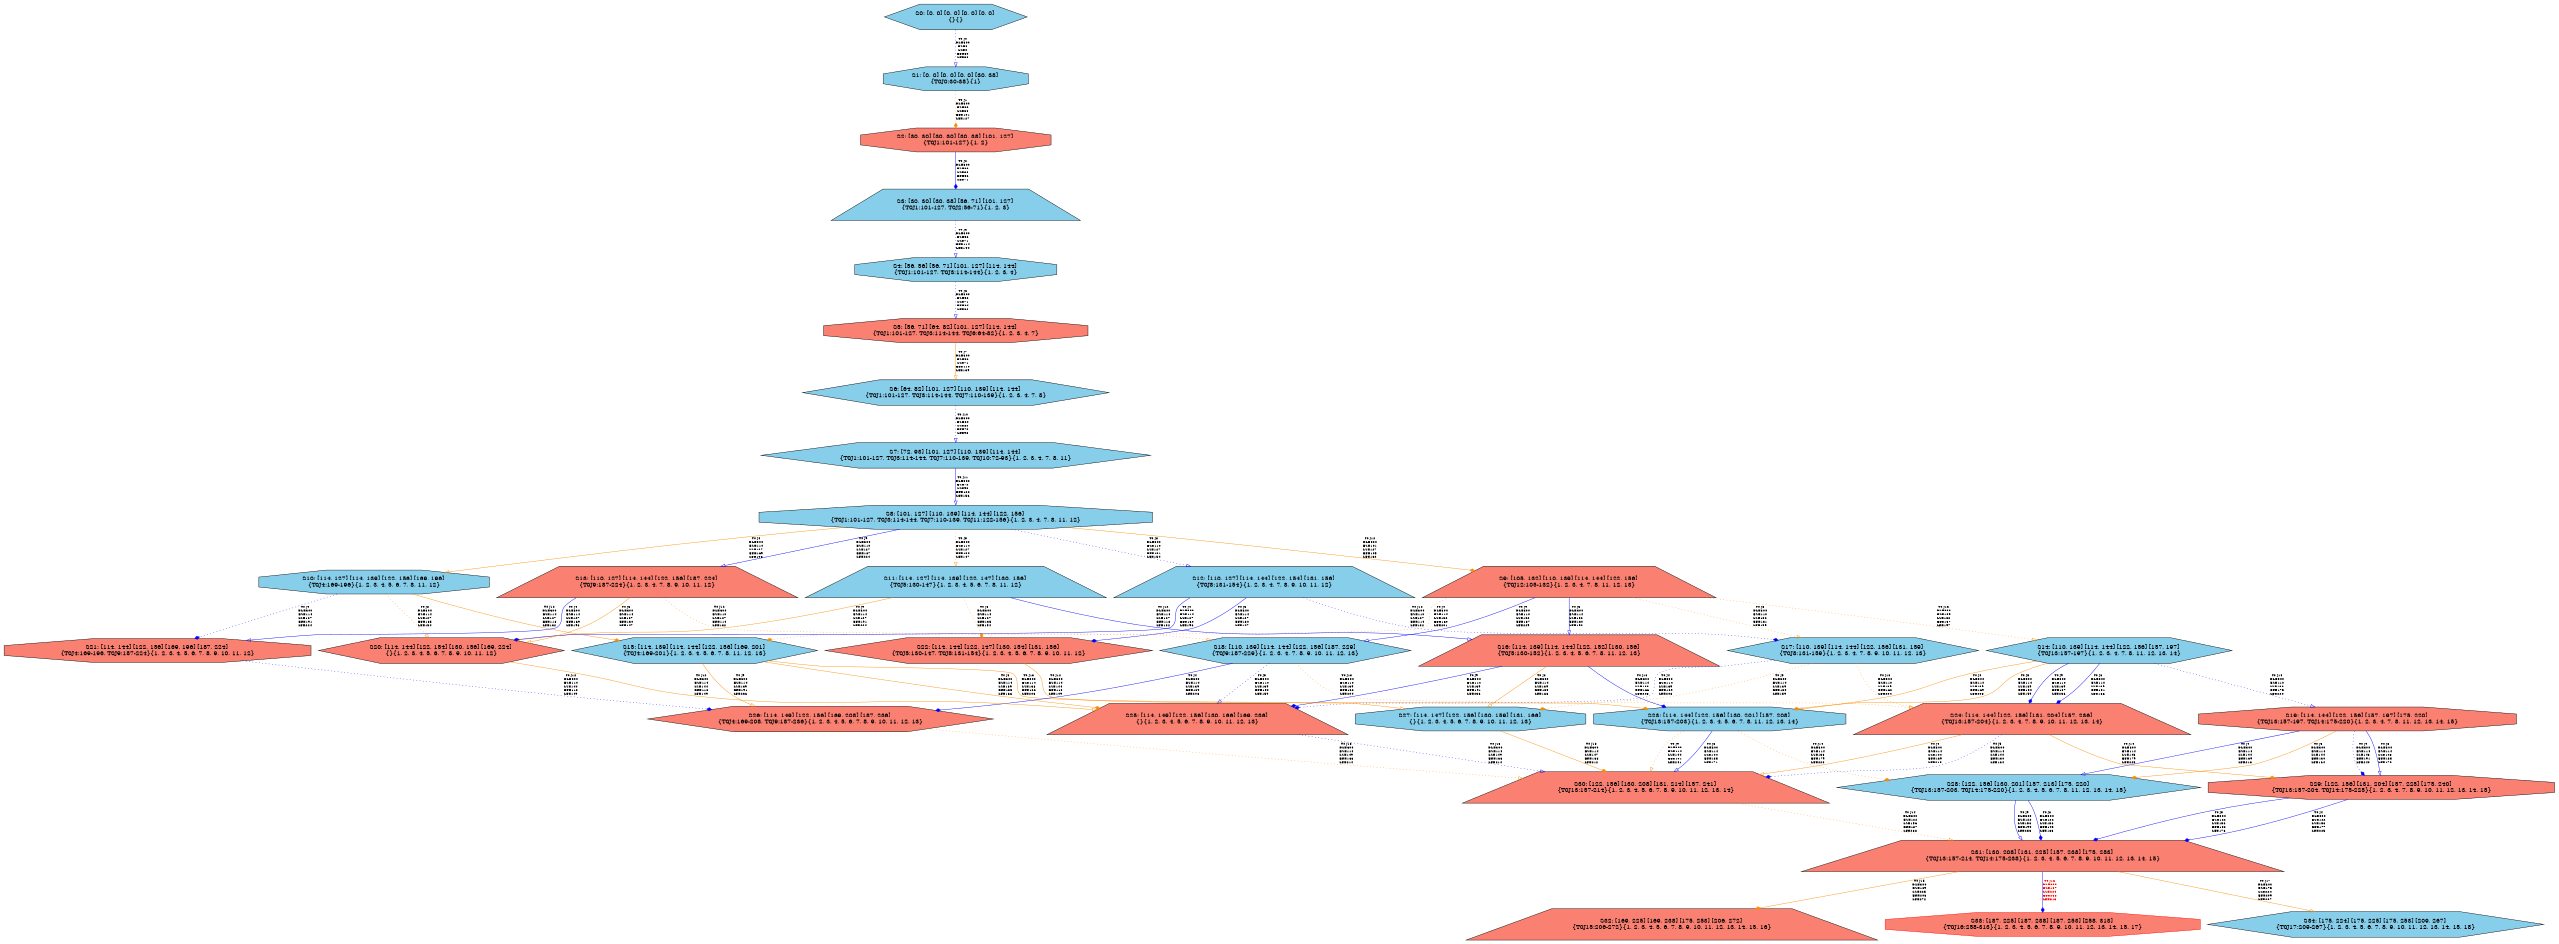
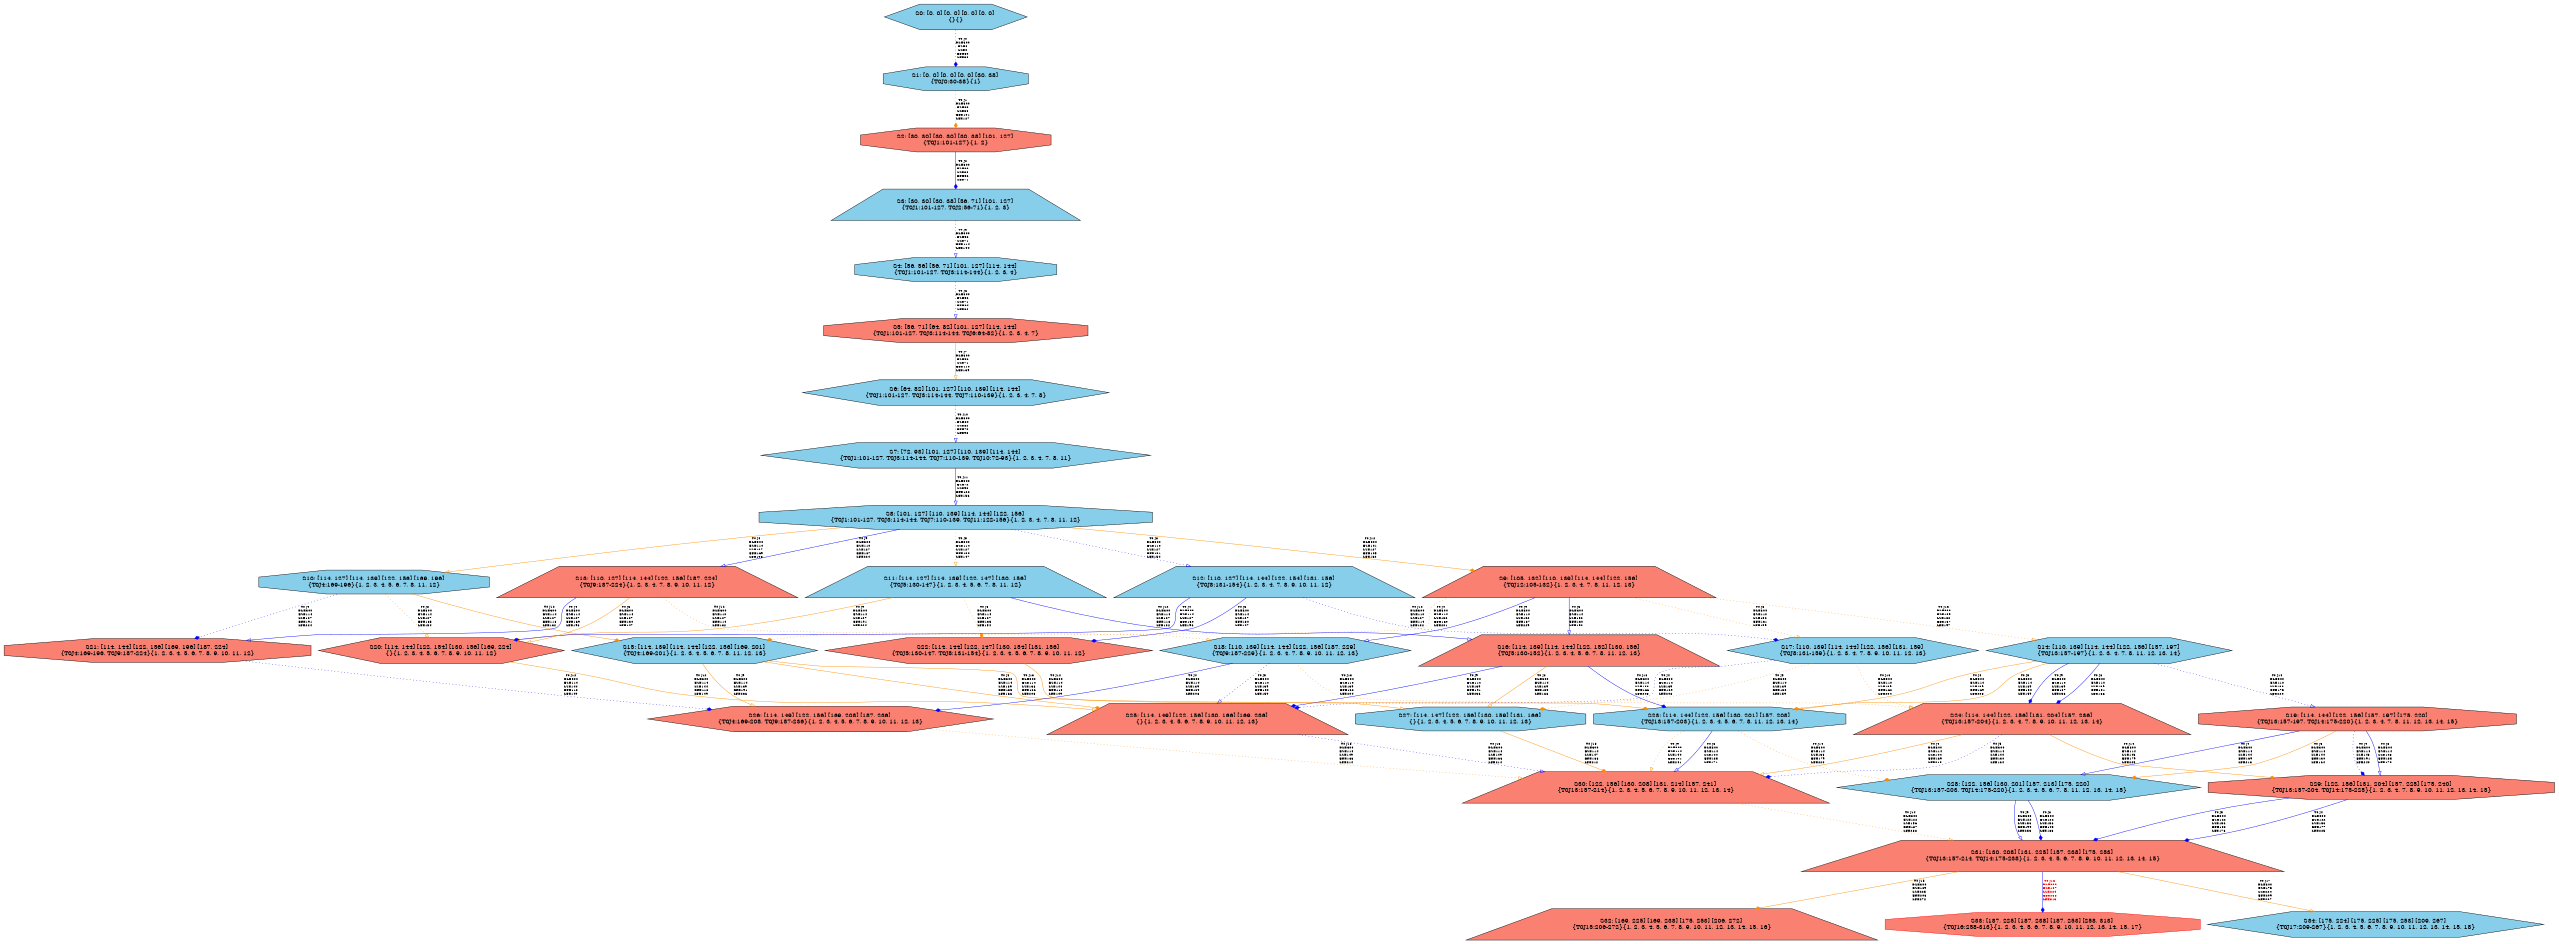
(956, 46) -> (956, 46)
